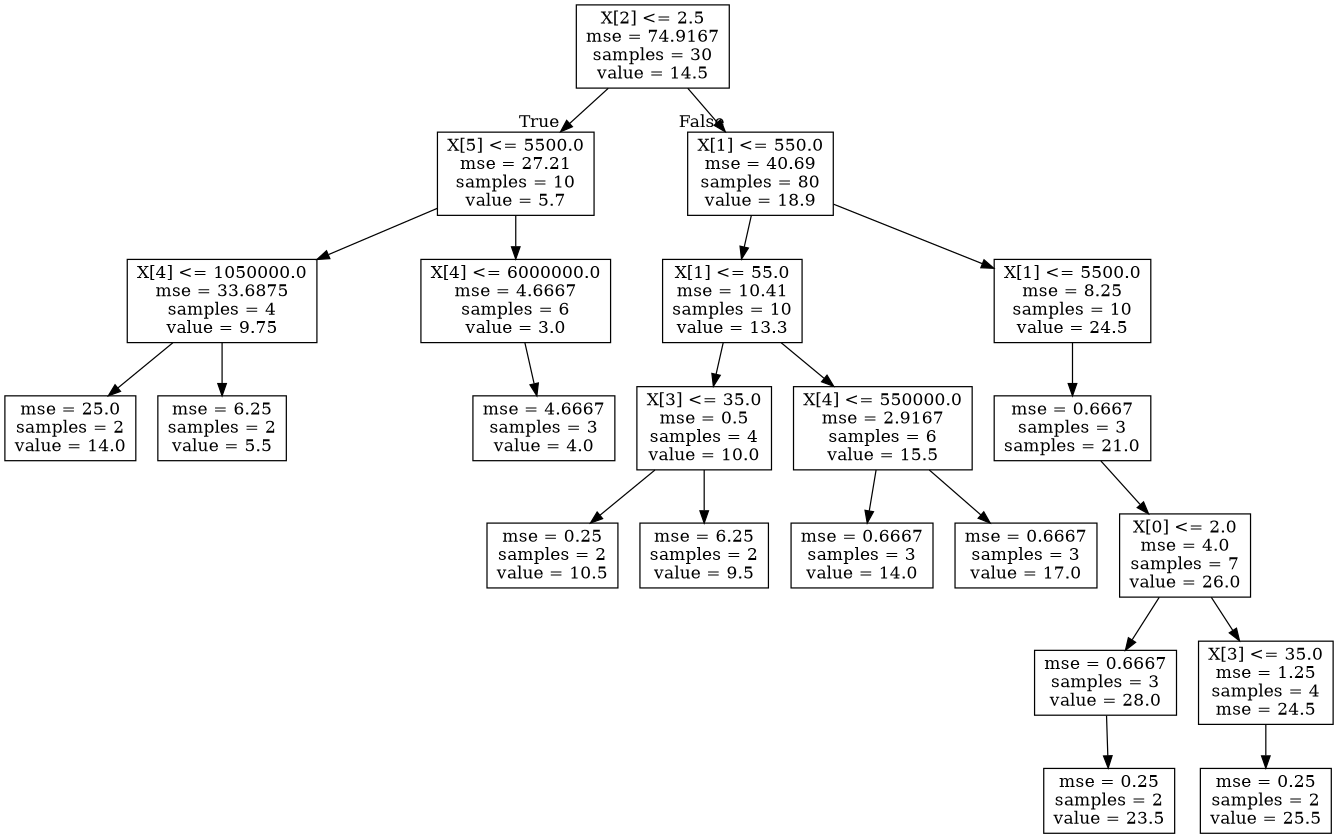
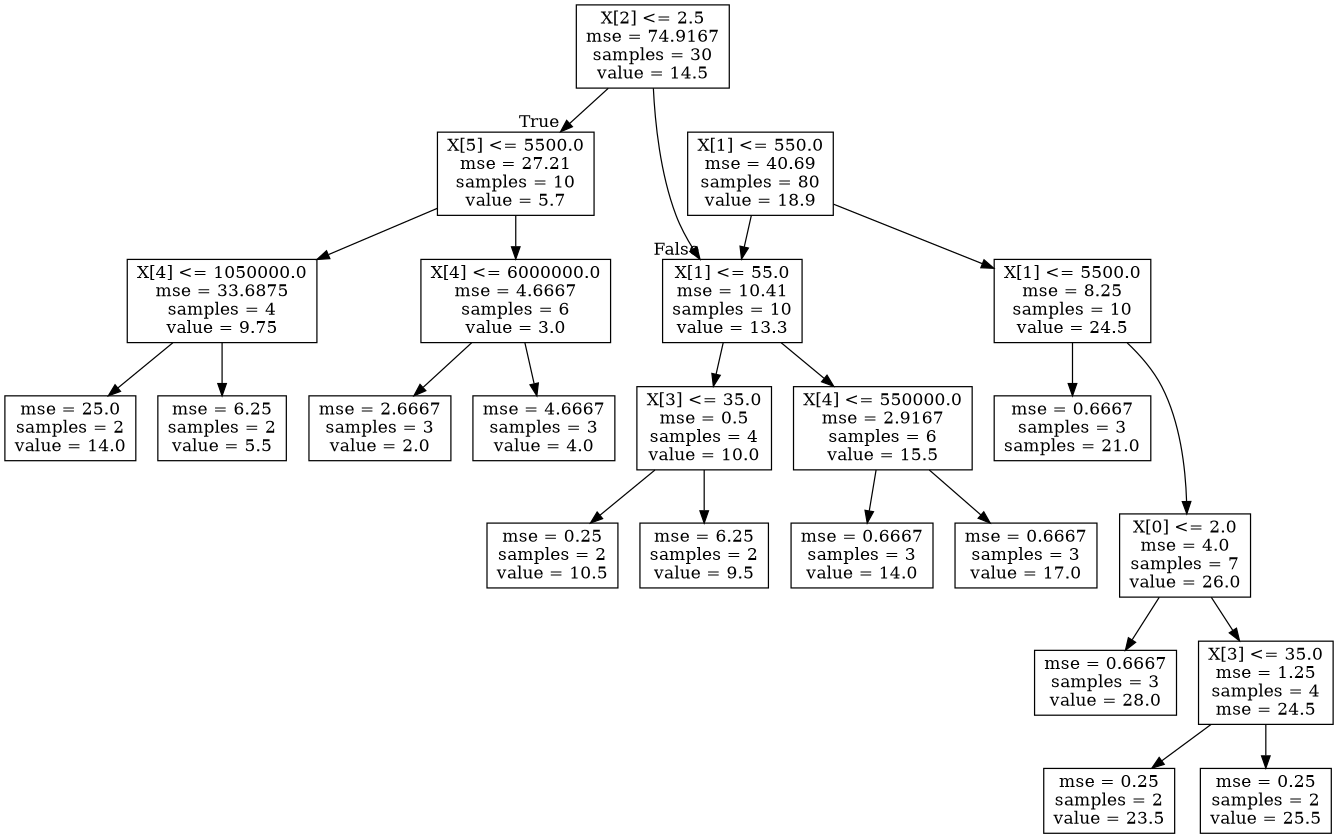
(702, 105) -> (664, 171)
none -> (380, 428)
(1120, 483) -> (1173, 415)
(1107, 736) -> (1187, 743)
